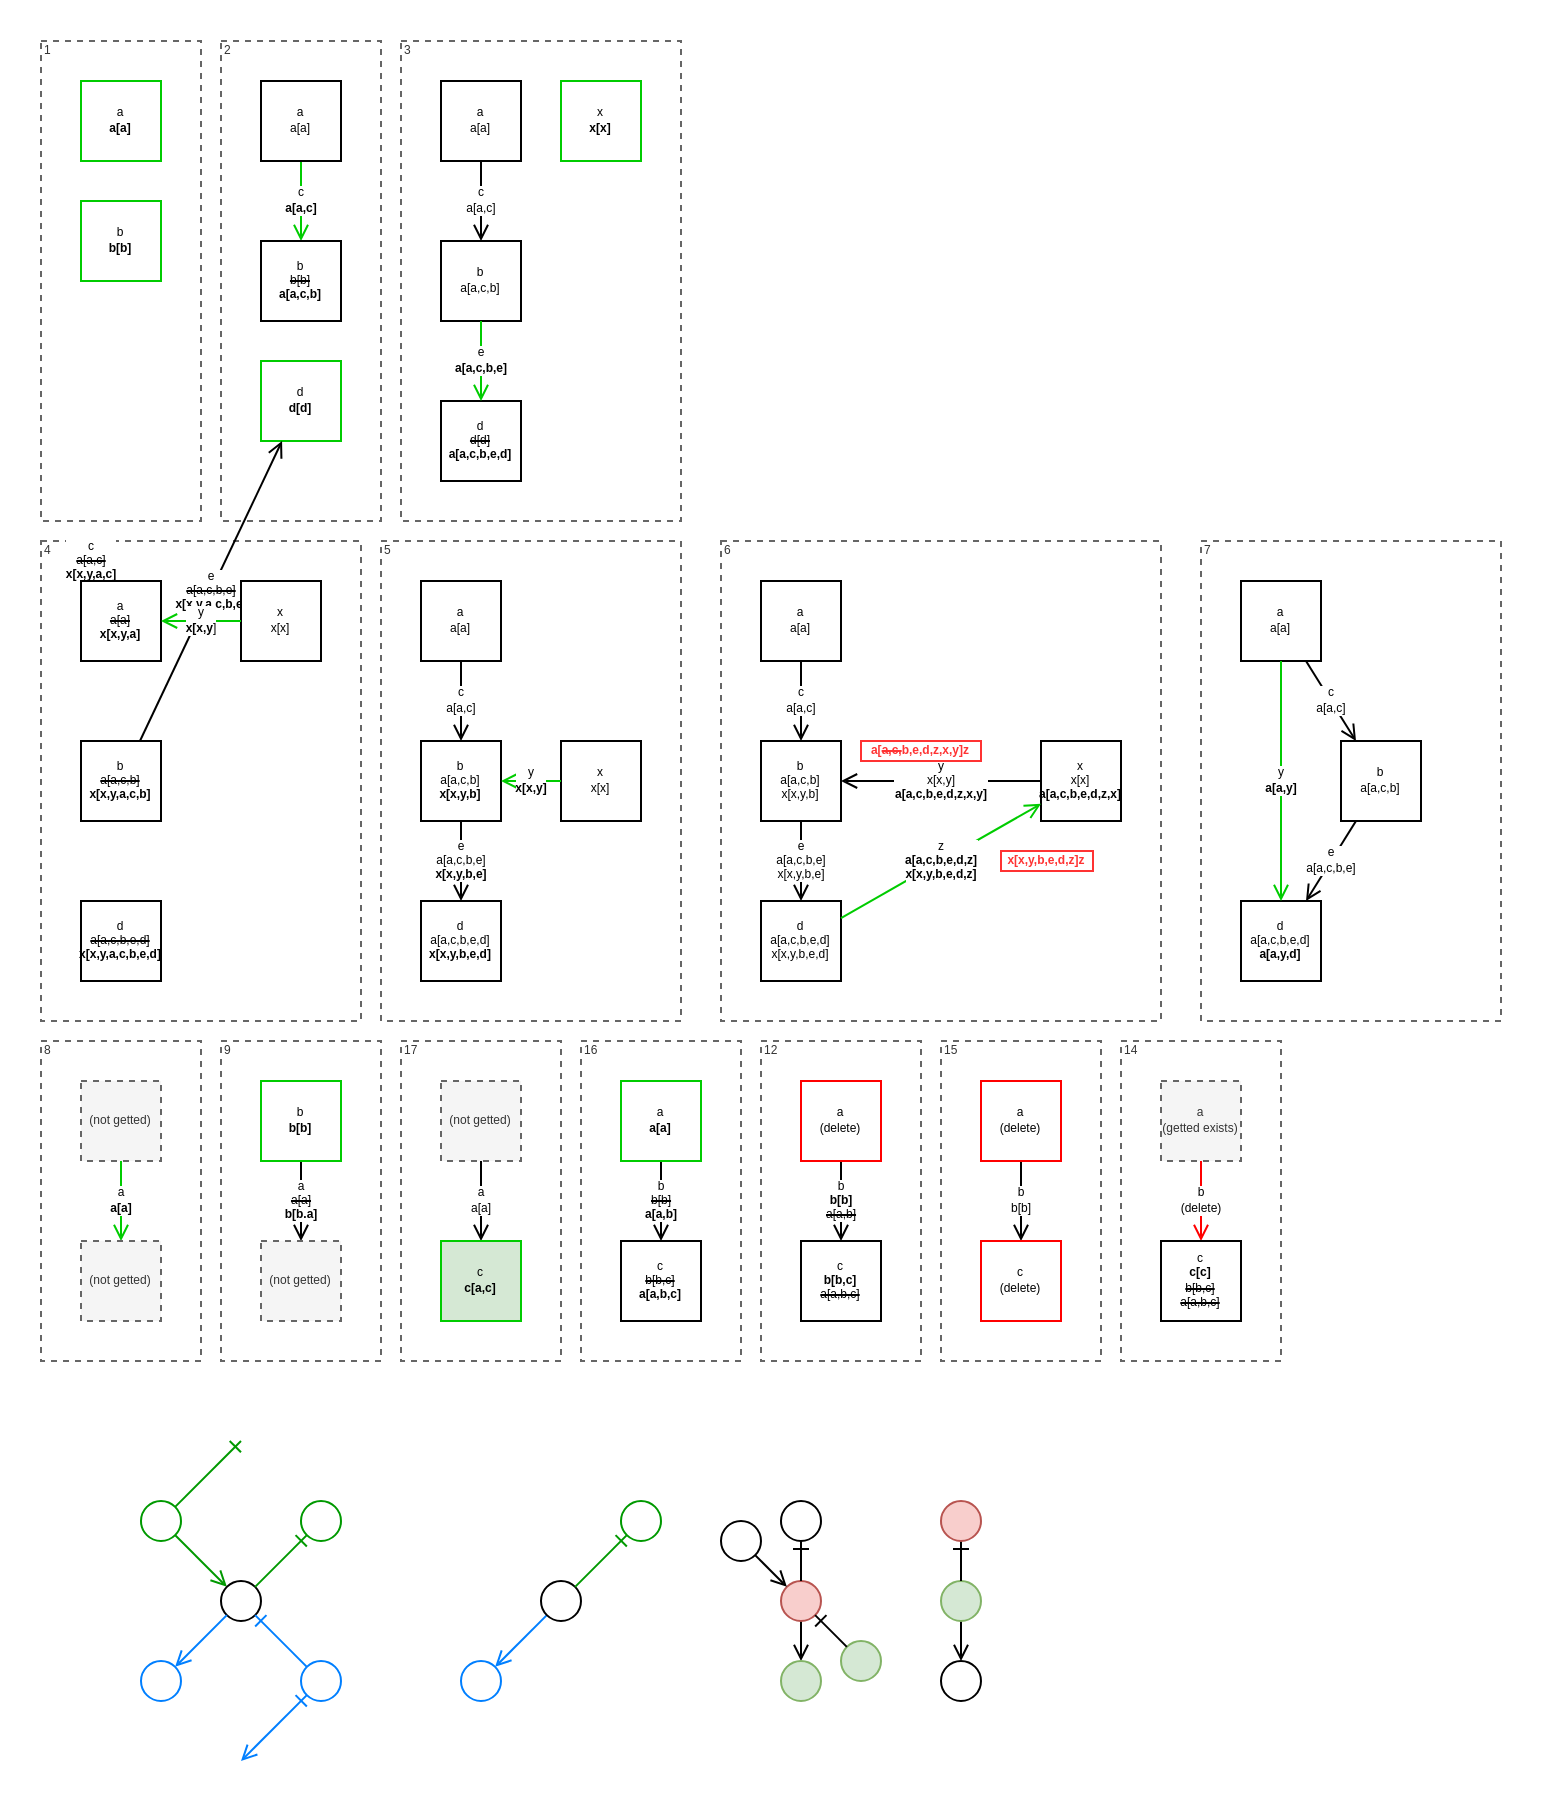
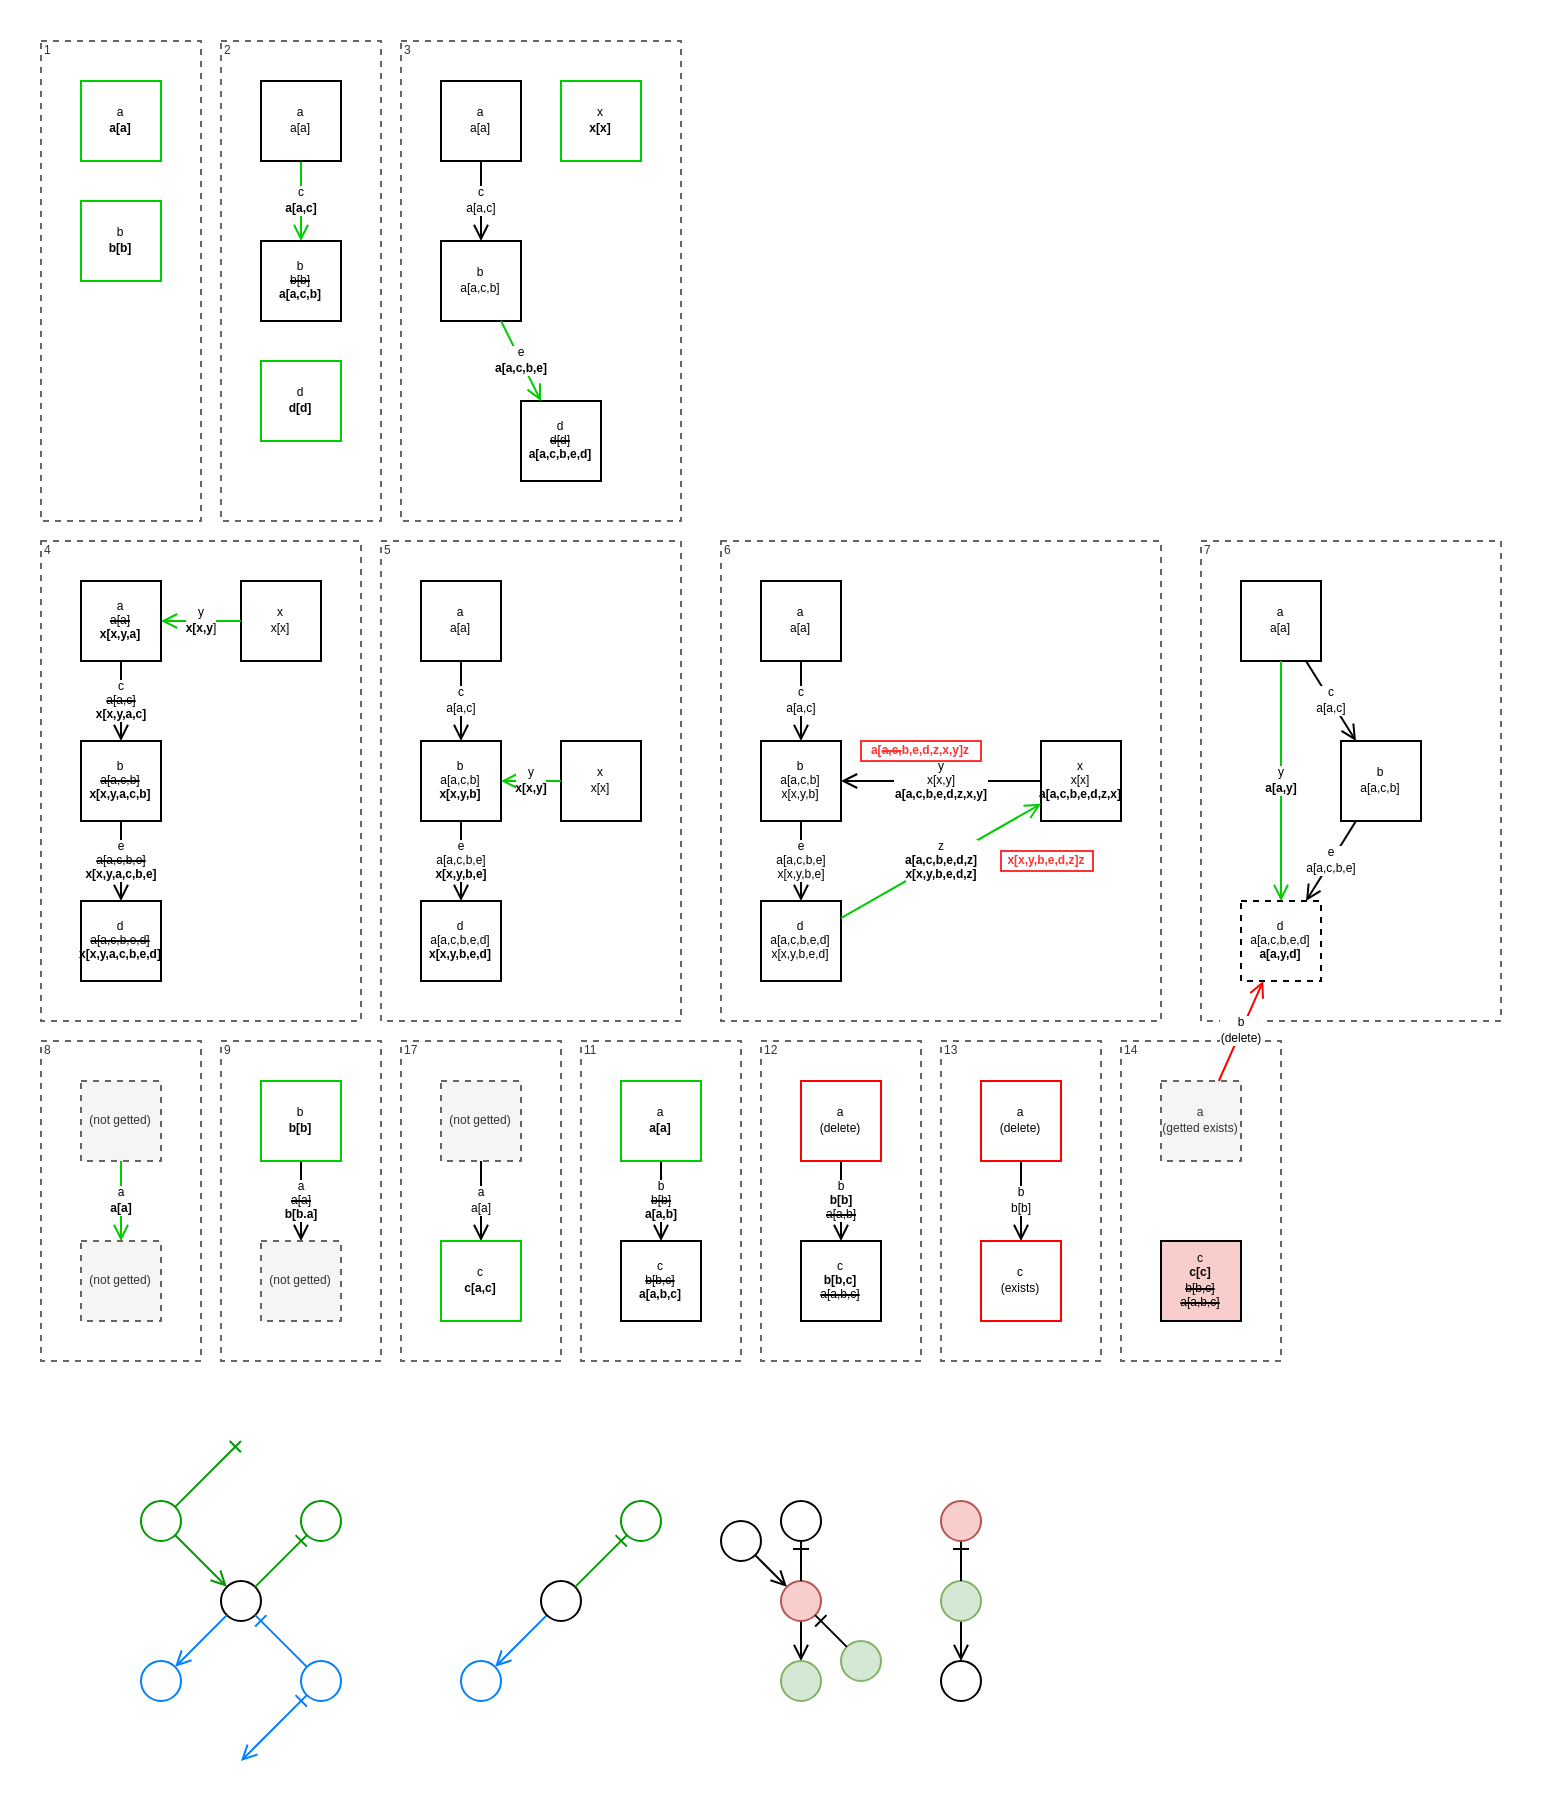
(481, 441) -> (561, 441)
(250, 508) -> (121, 858)
(95, 569) -> (121, 698)
(1281, 941) -> (1281, 941)
(592, 1052) -> (592, 1052)
(952, 1052) -> (952, 1052)
(1201, 1197) -> (1240, 1033)
(481, 1281) -> (481, 1281)
(1021, 1281) -> (1021, 1281)
(1201, 1281) -> (1201, 1281)
